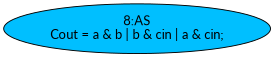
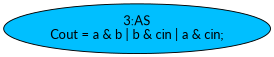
(137, 29) -> (137, 29)
